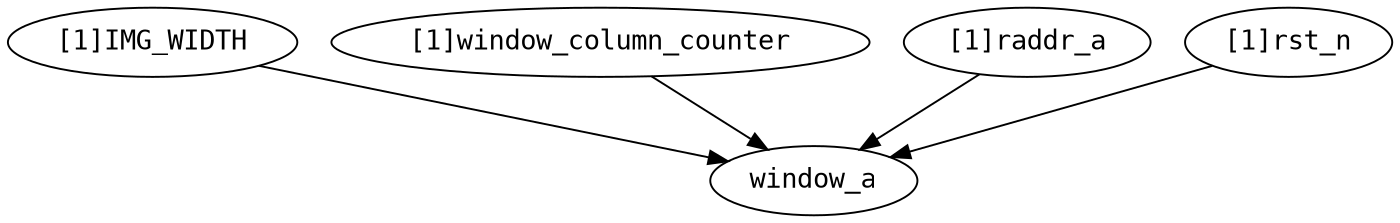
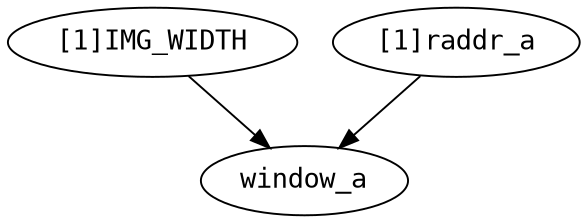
(600, 42) -> none
(1289, 42) -> none
